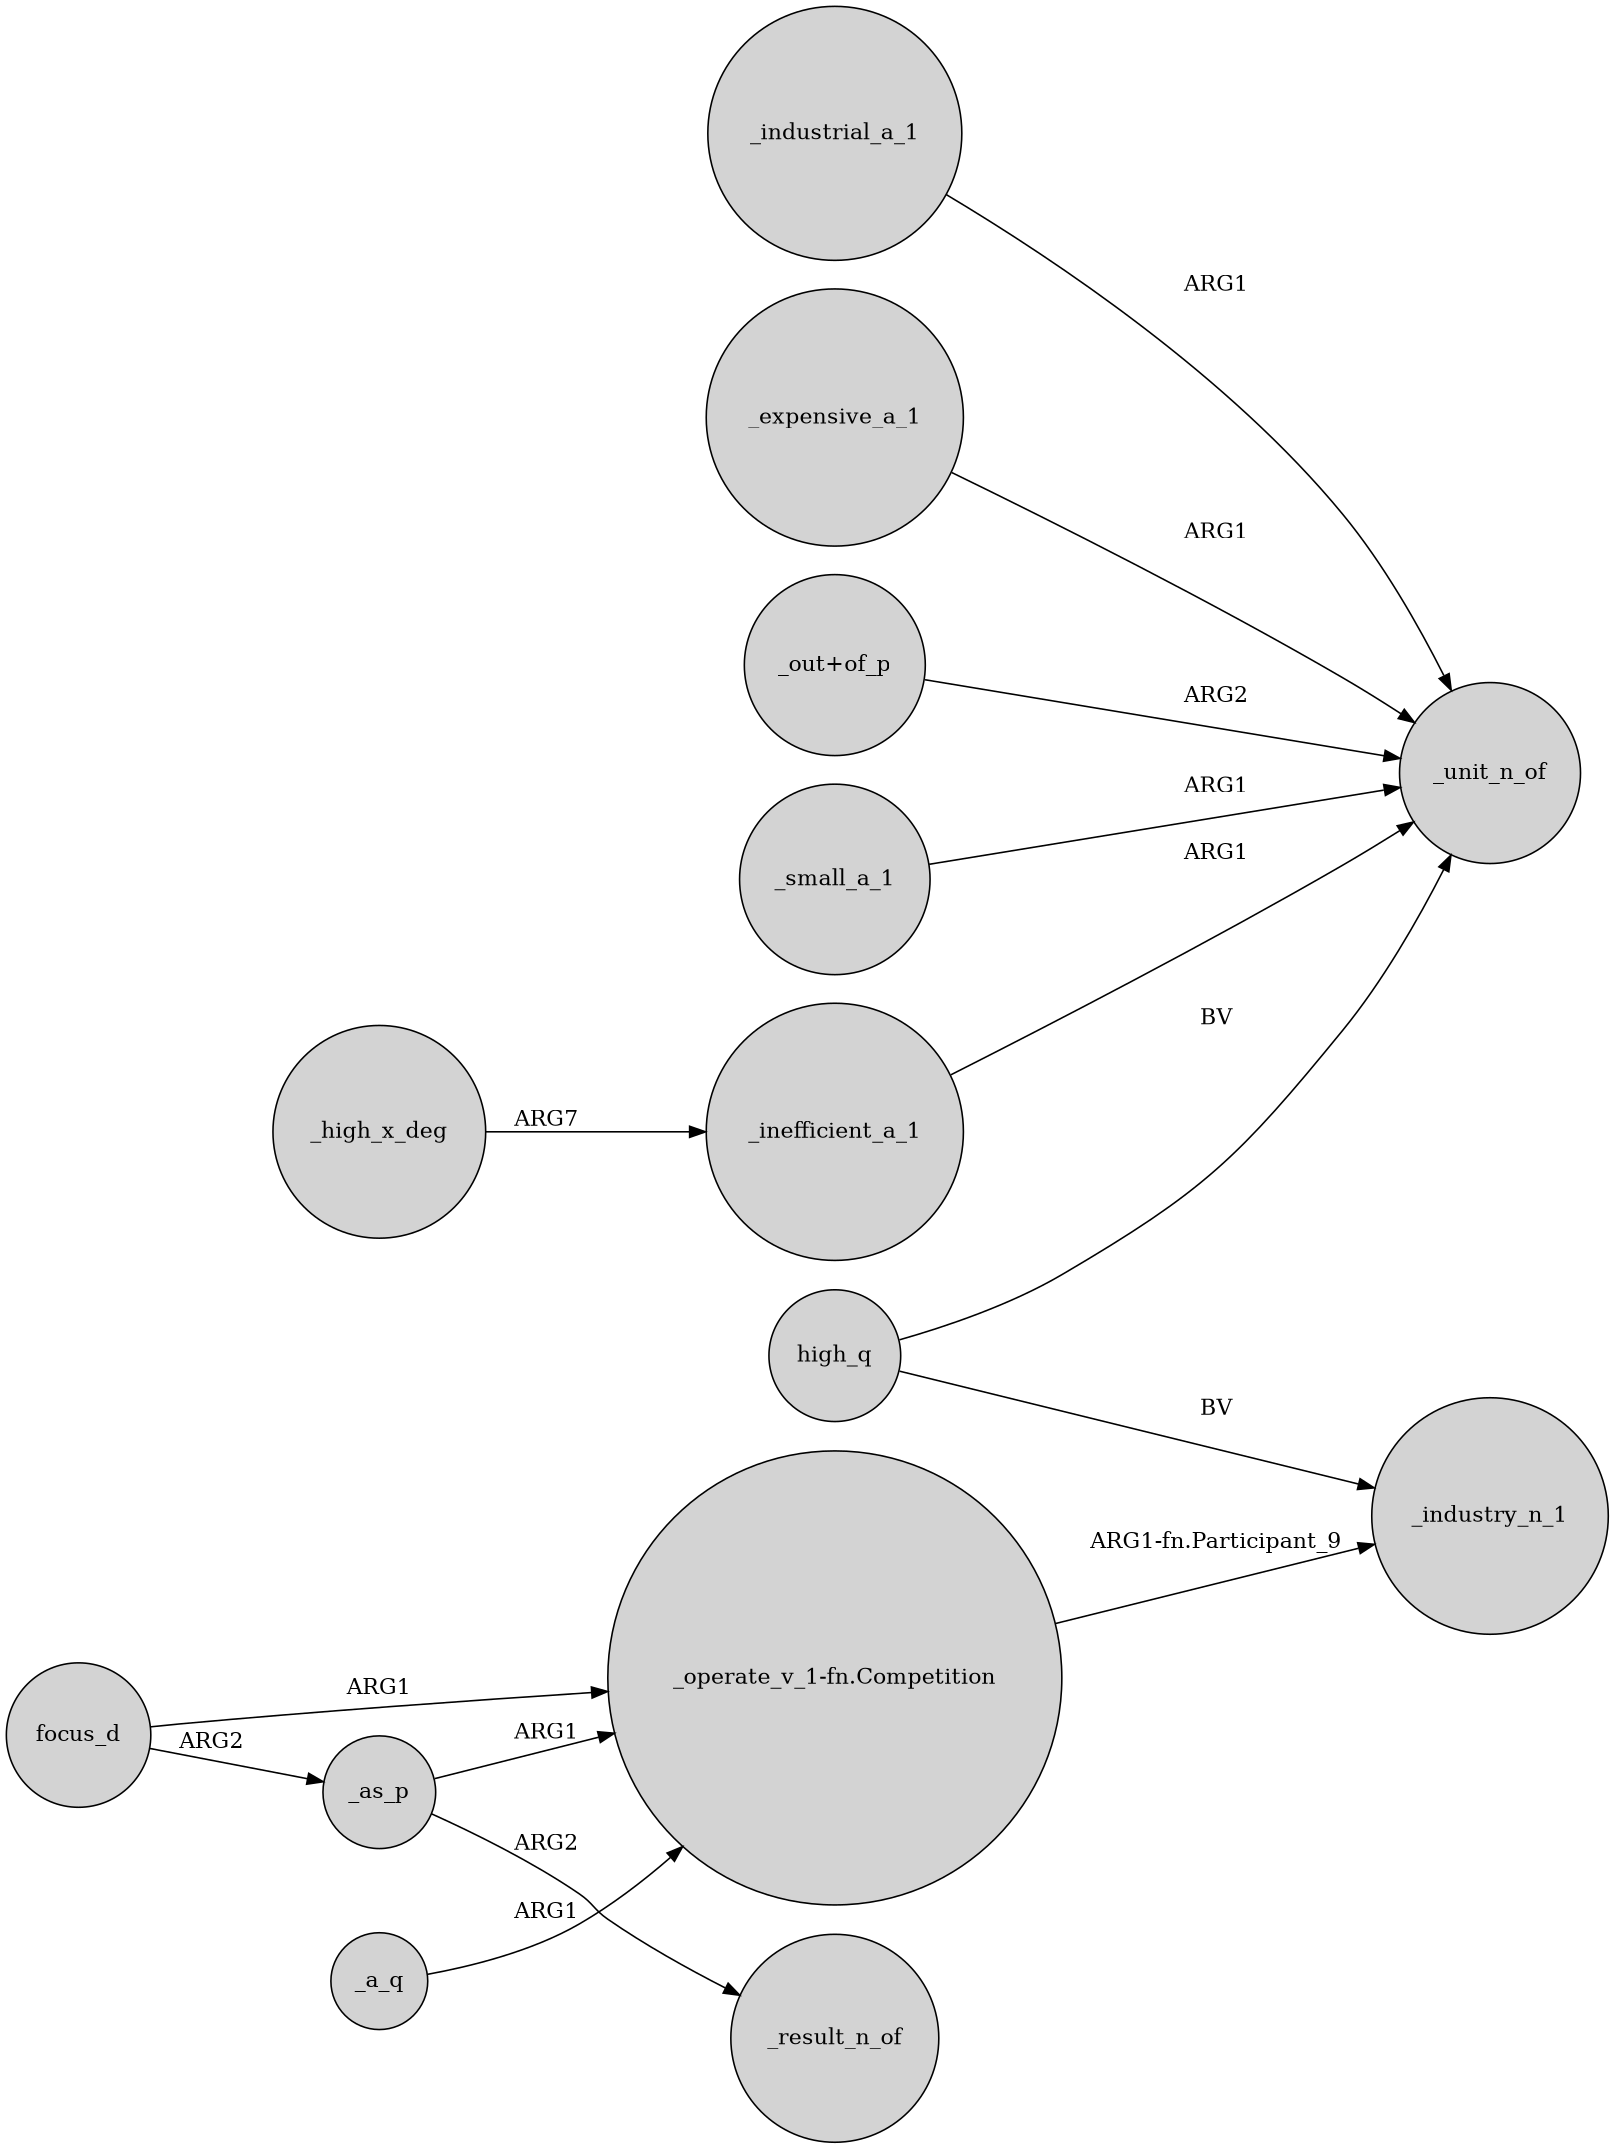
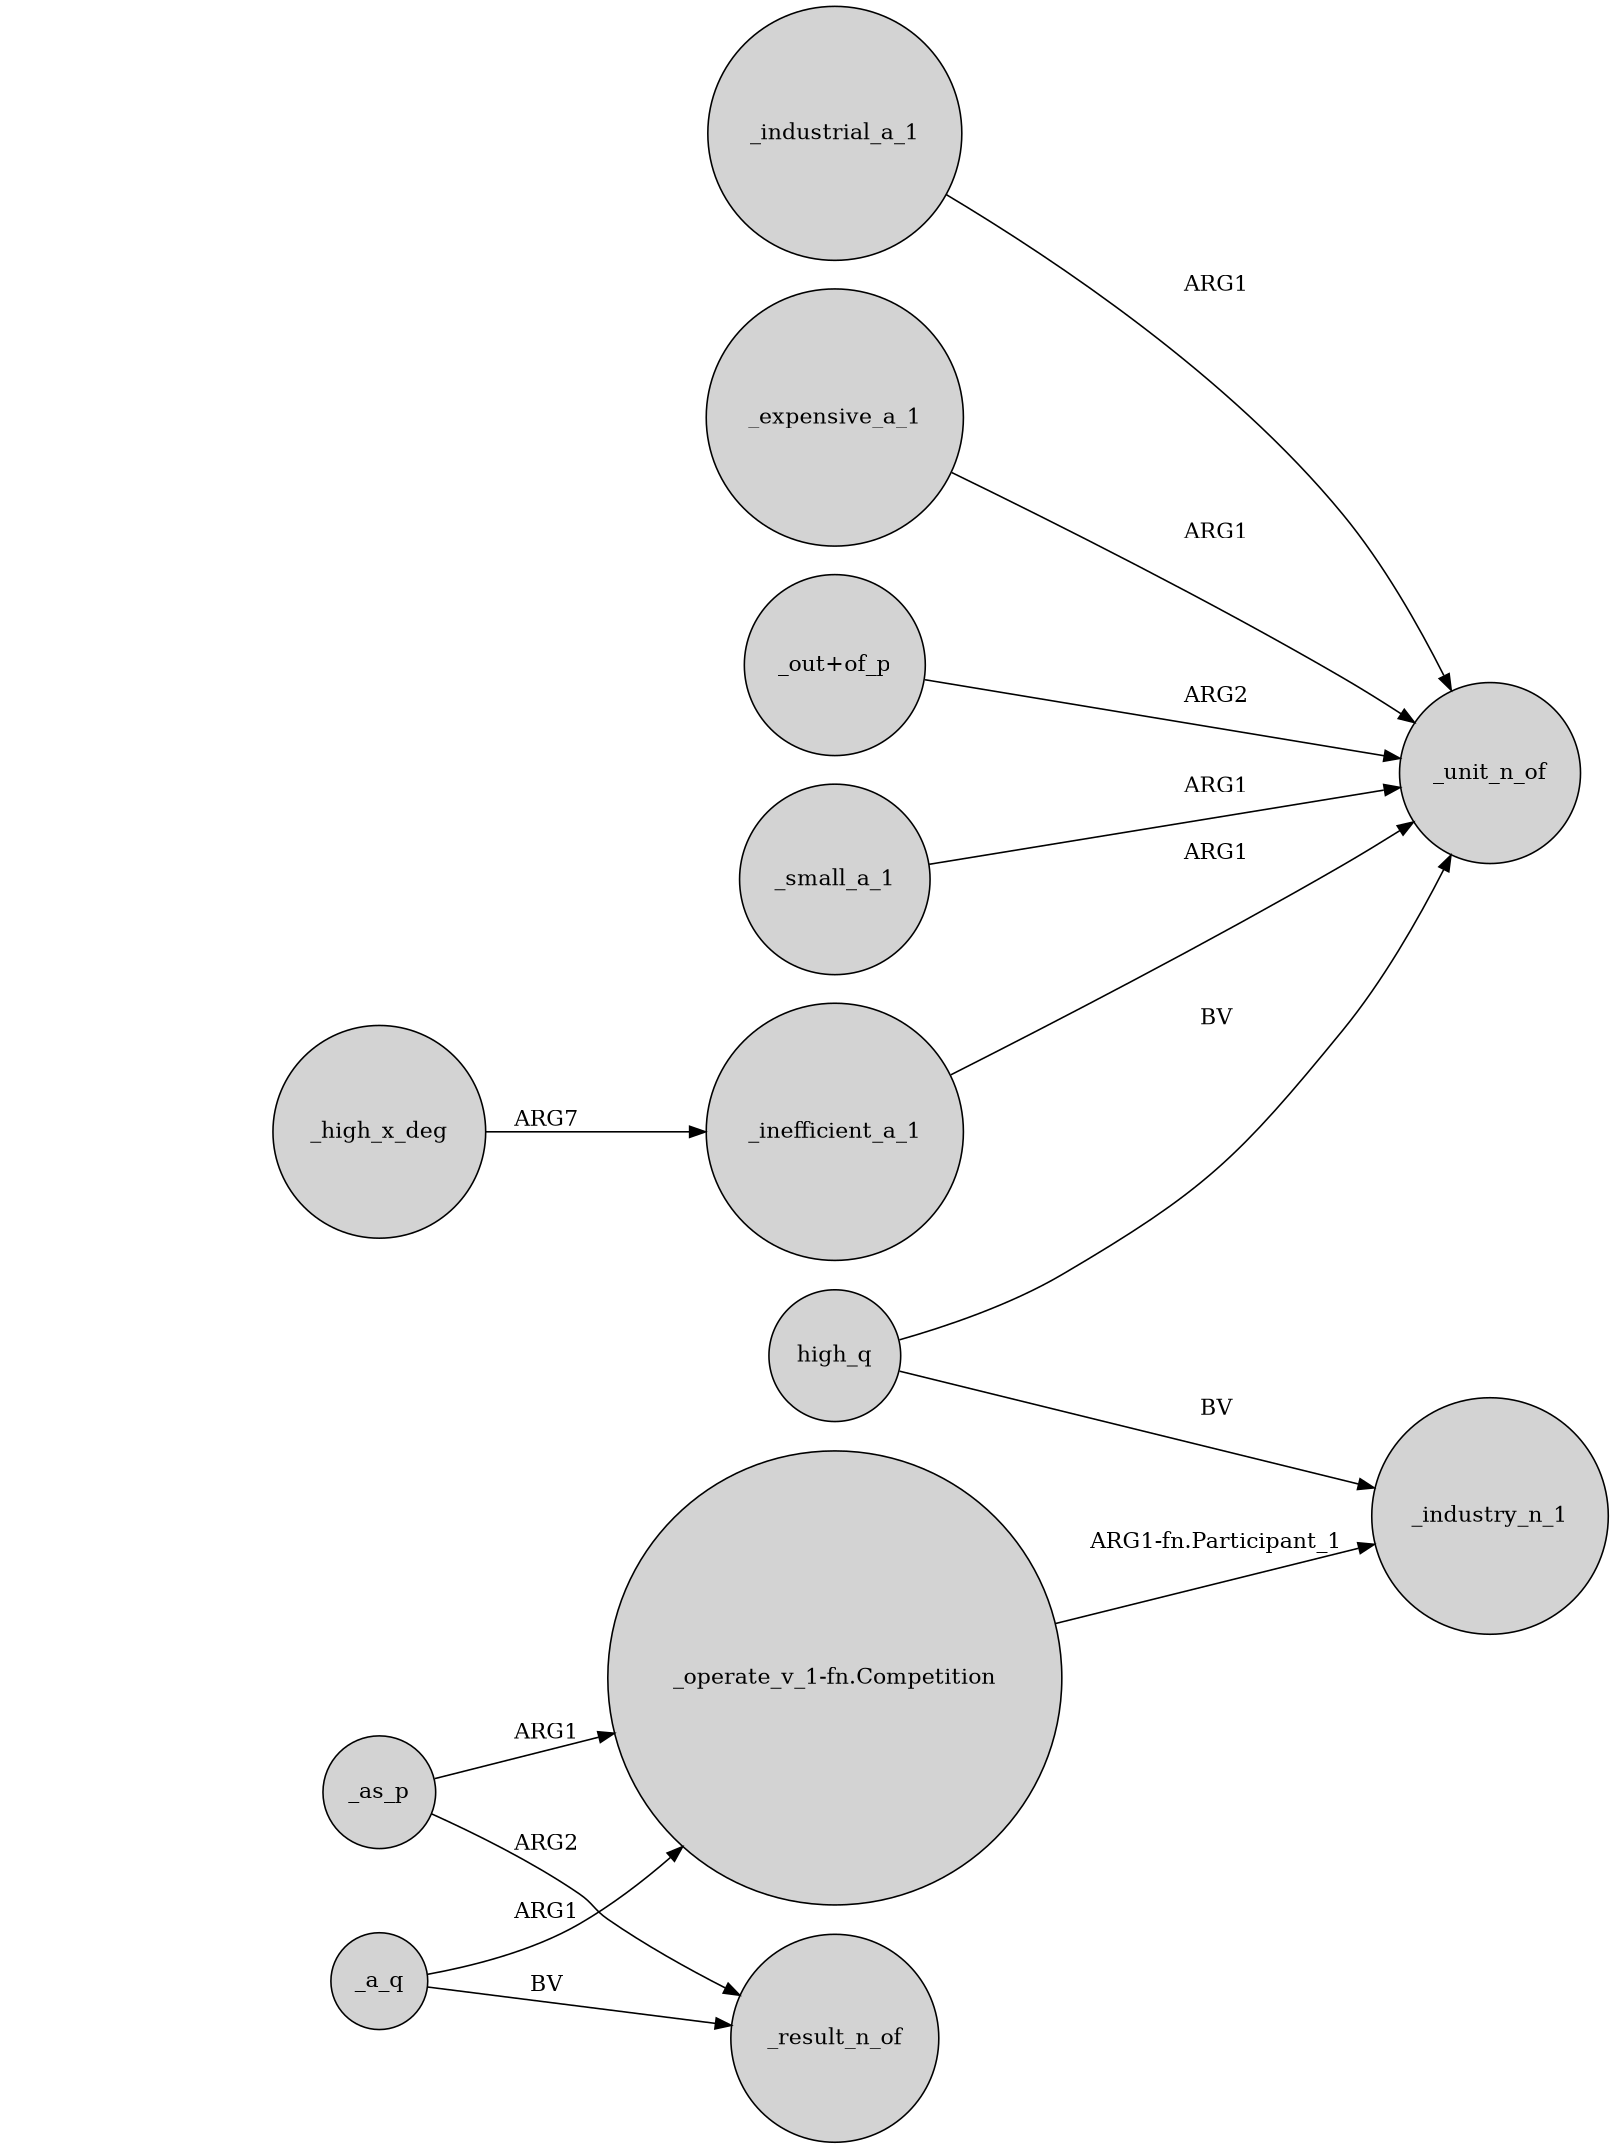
(1217, 1542) -> (1217, 1542)
(79, 1735) -> none
none -> (571, 2005)
